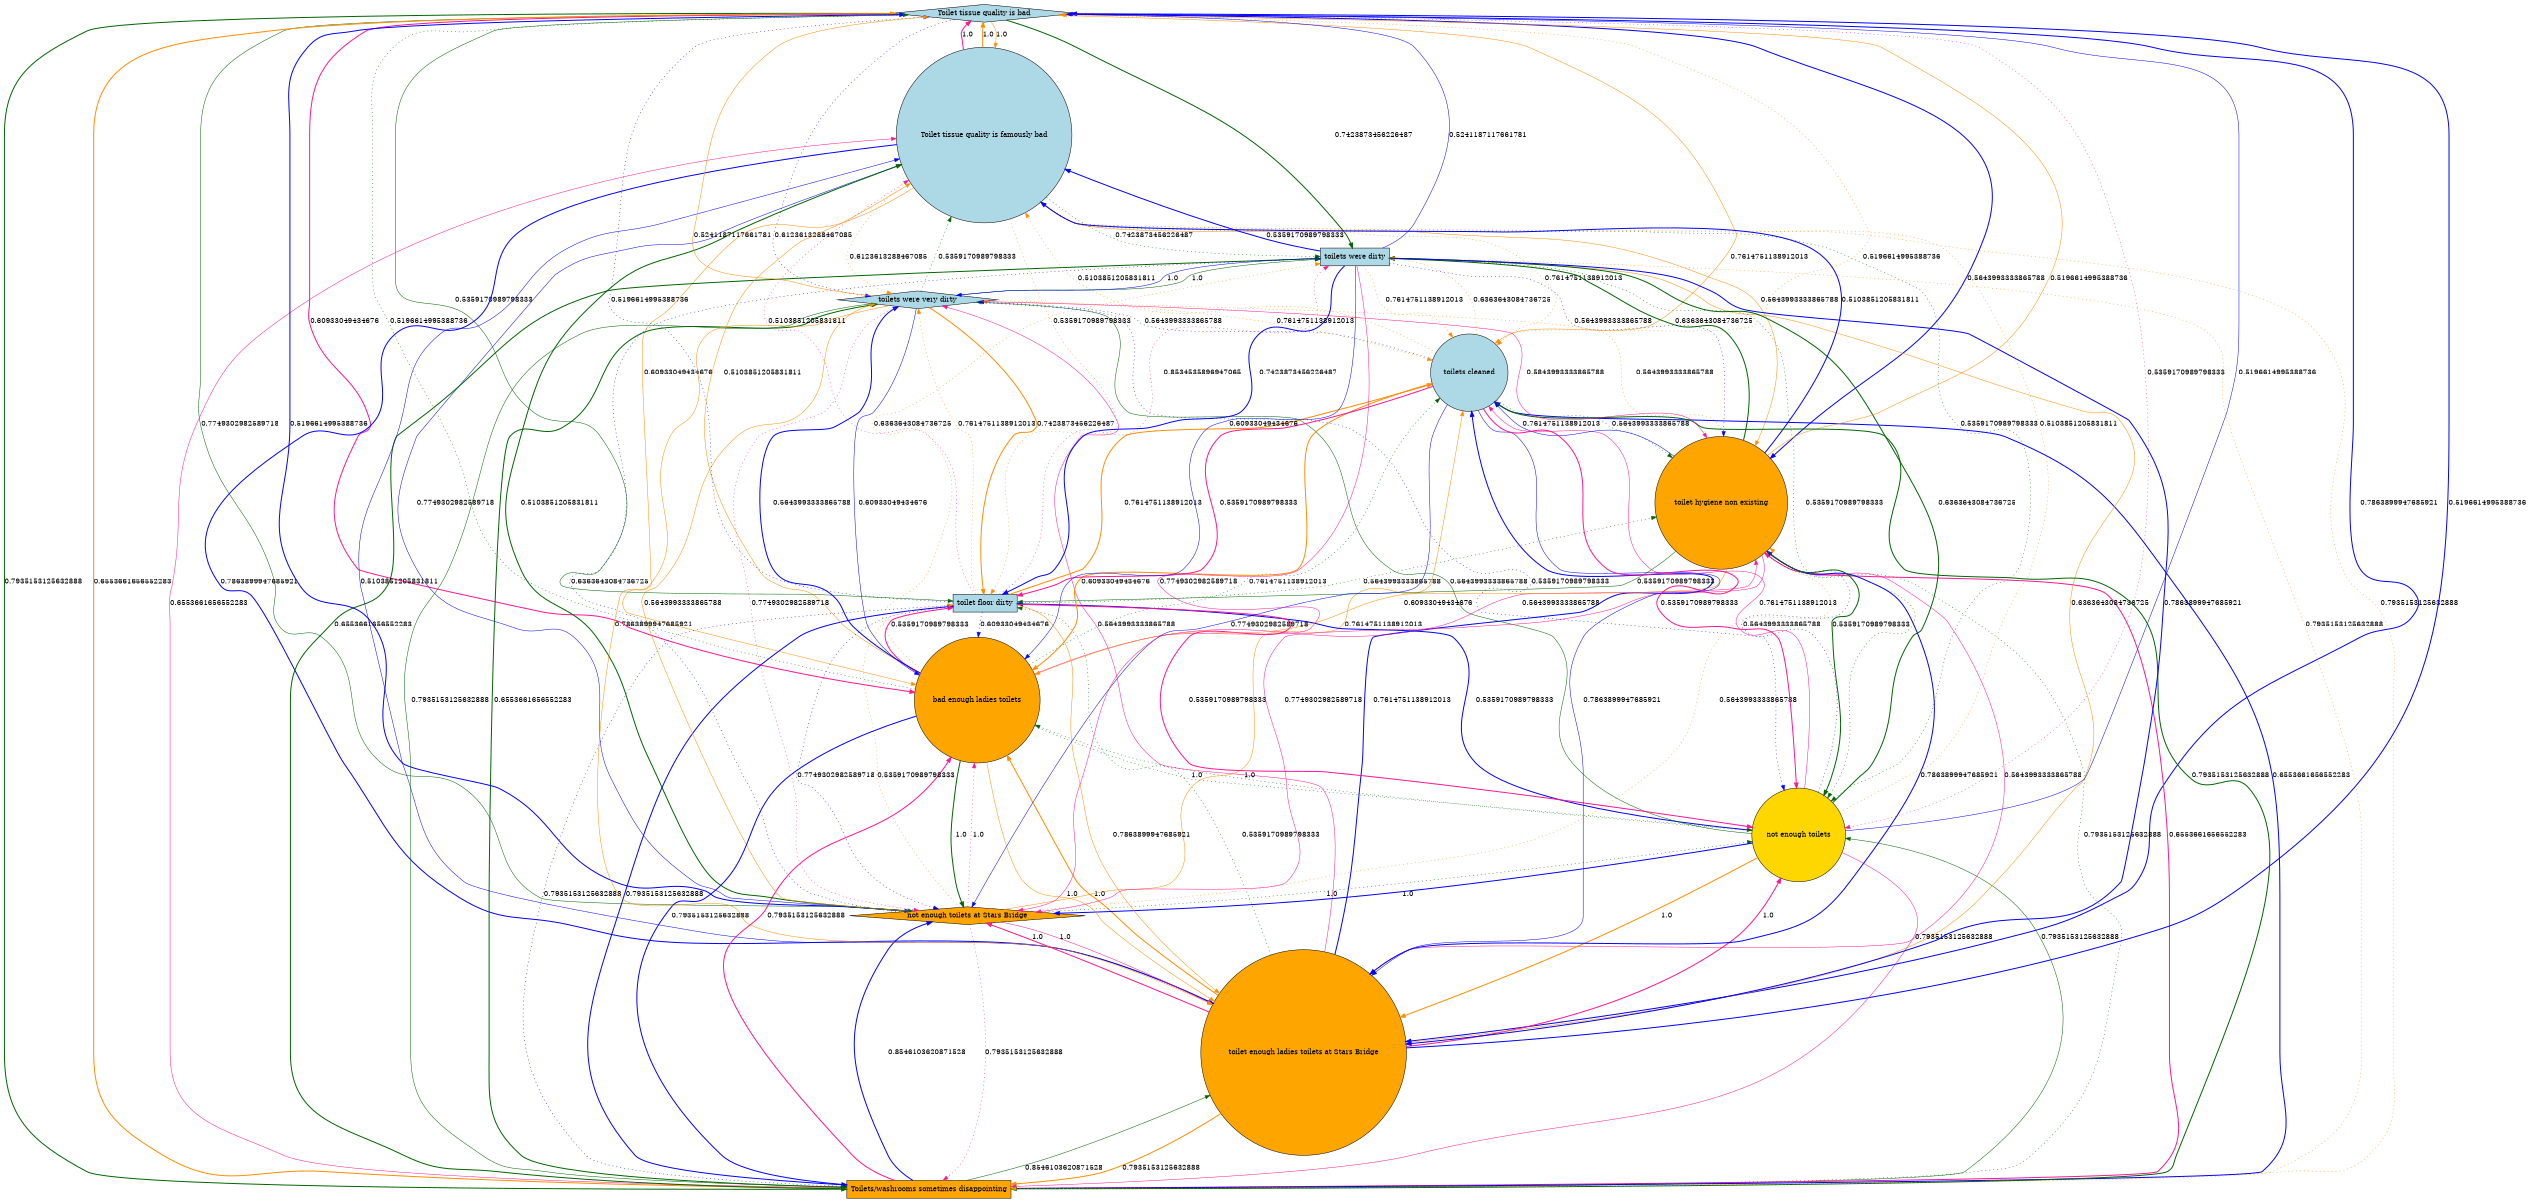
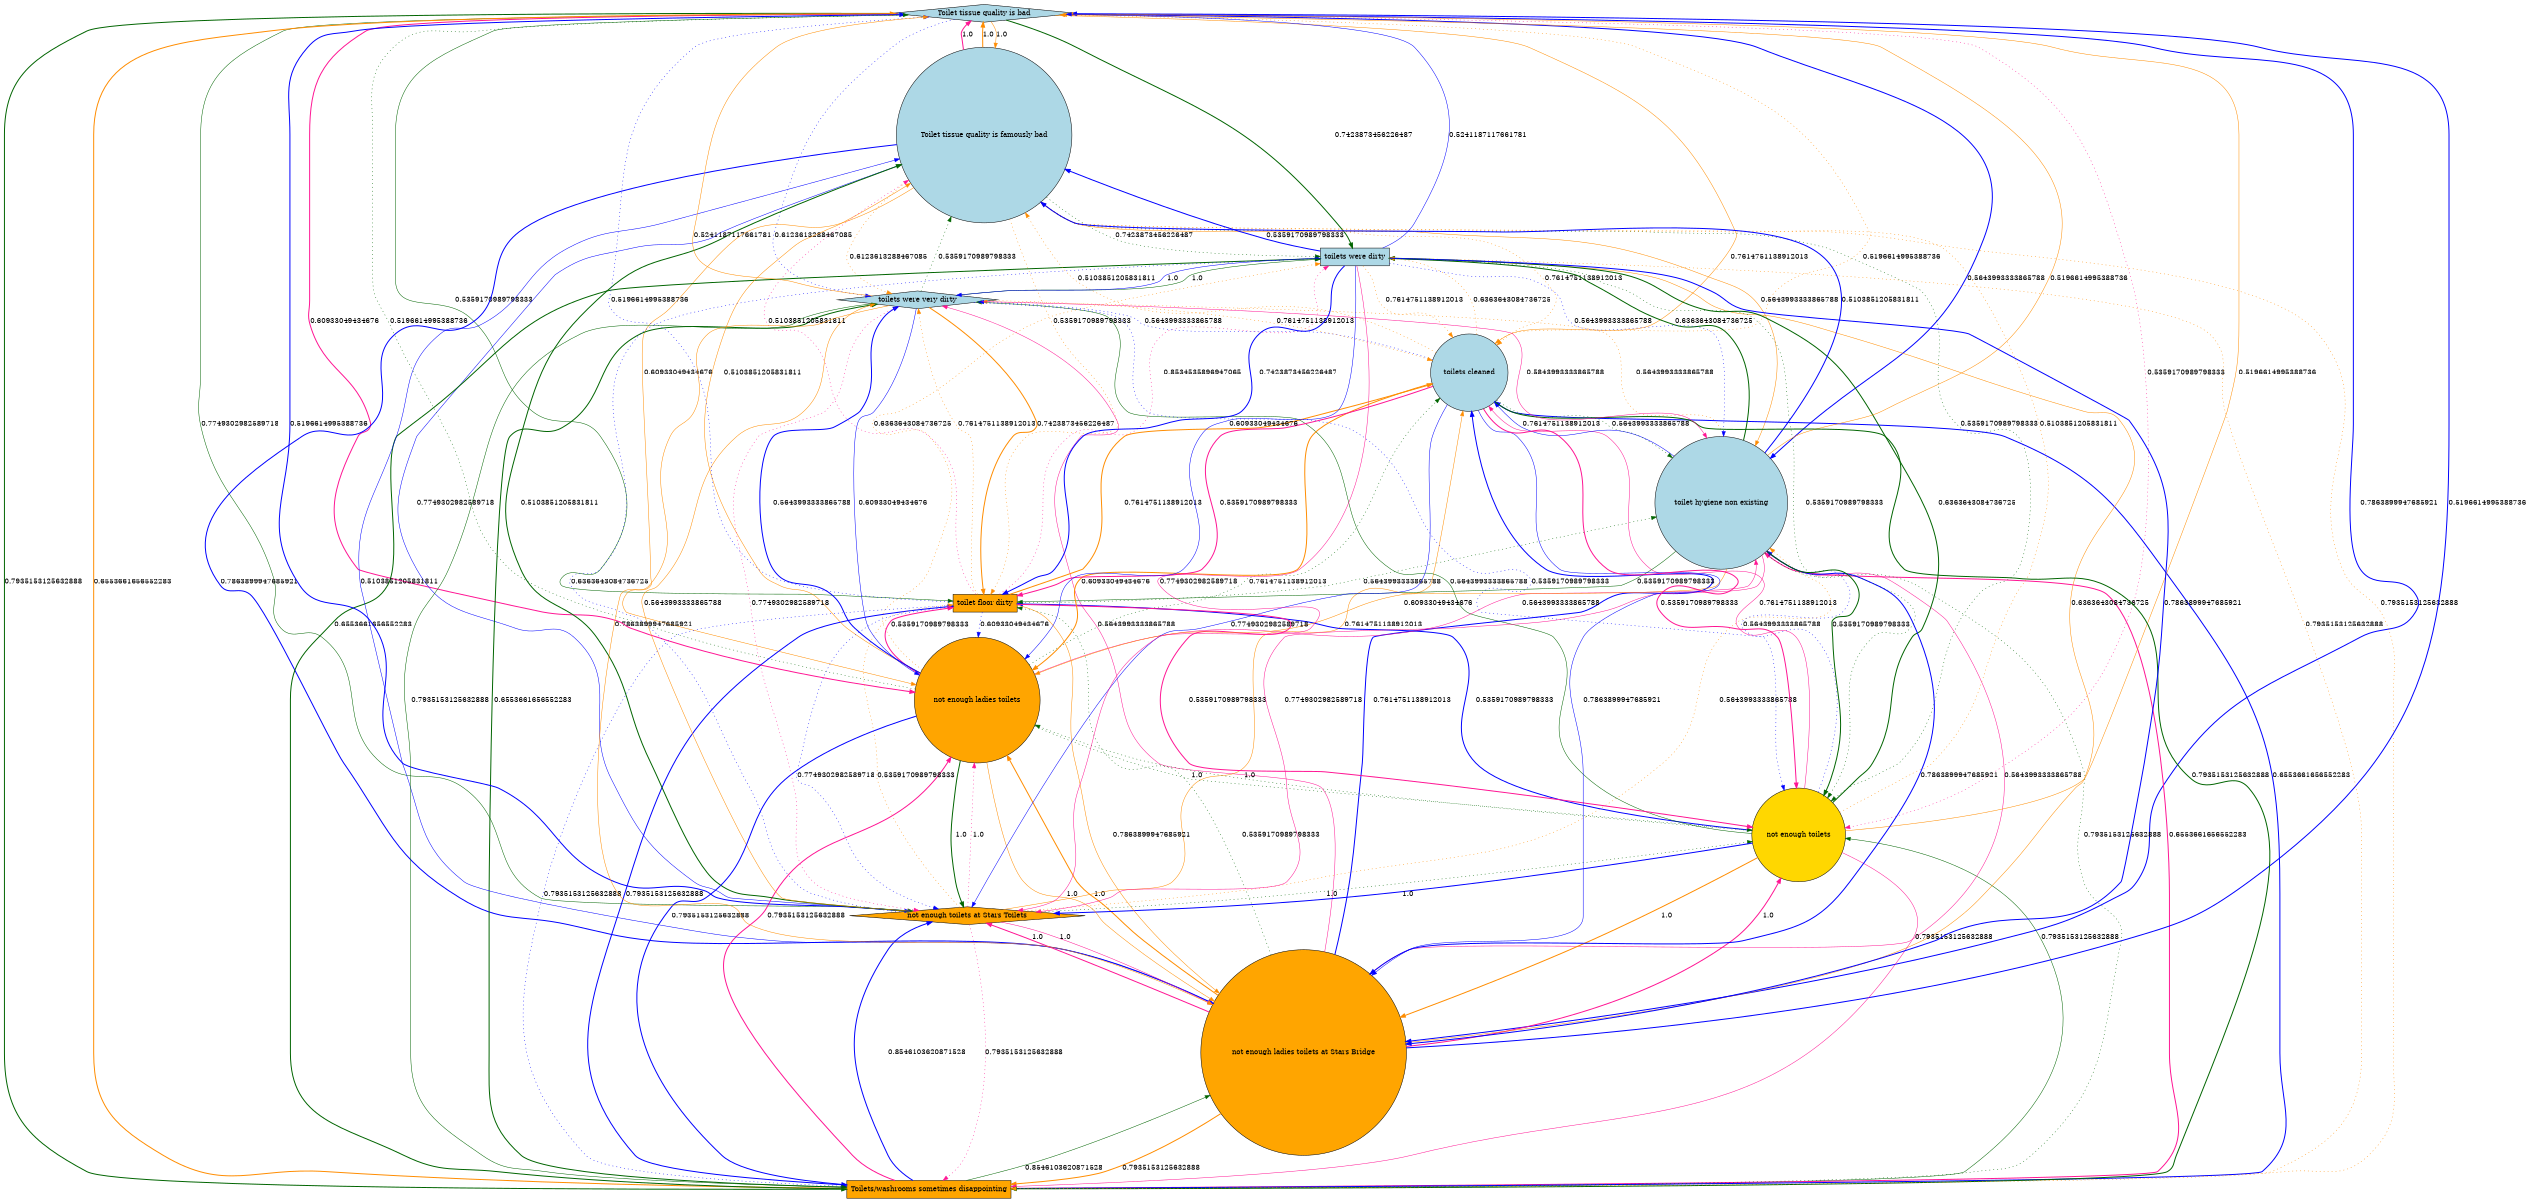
(2135, 60) -> (2135, 60)
(1721, 503) -> (1721, 503)
(985, 603) -> (985, 603)
(977, 700) -> (977, 700)
(170, 712) -> none
(967, 916) -> (967, 916)
(1304, 1053) -> (1304, 1053)
